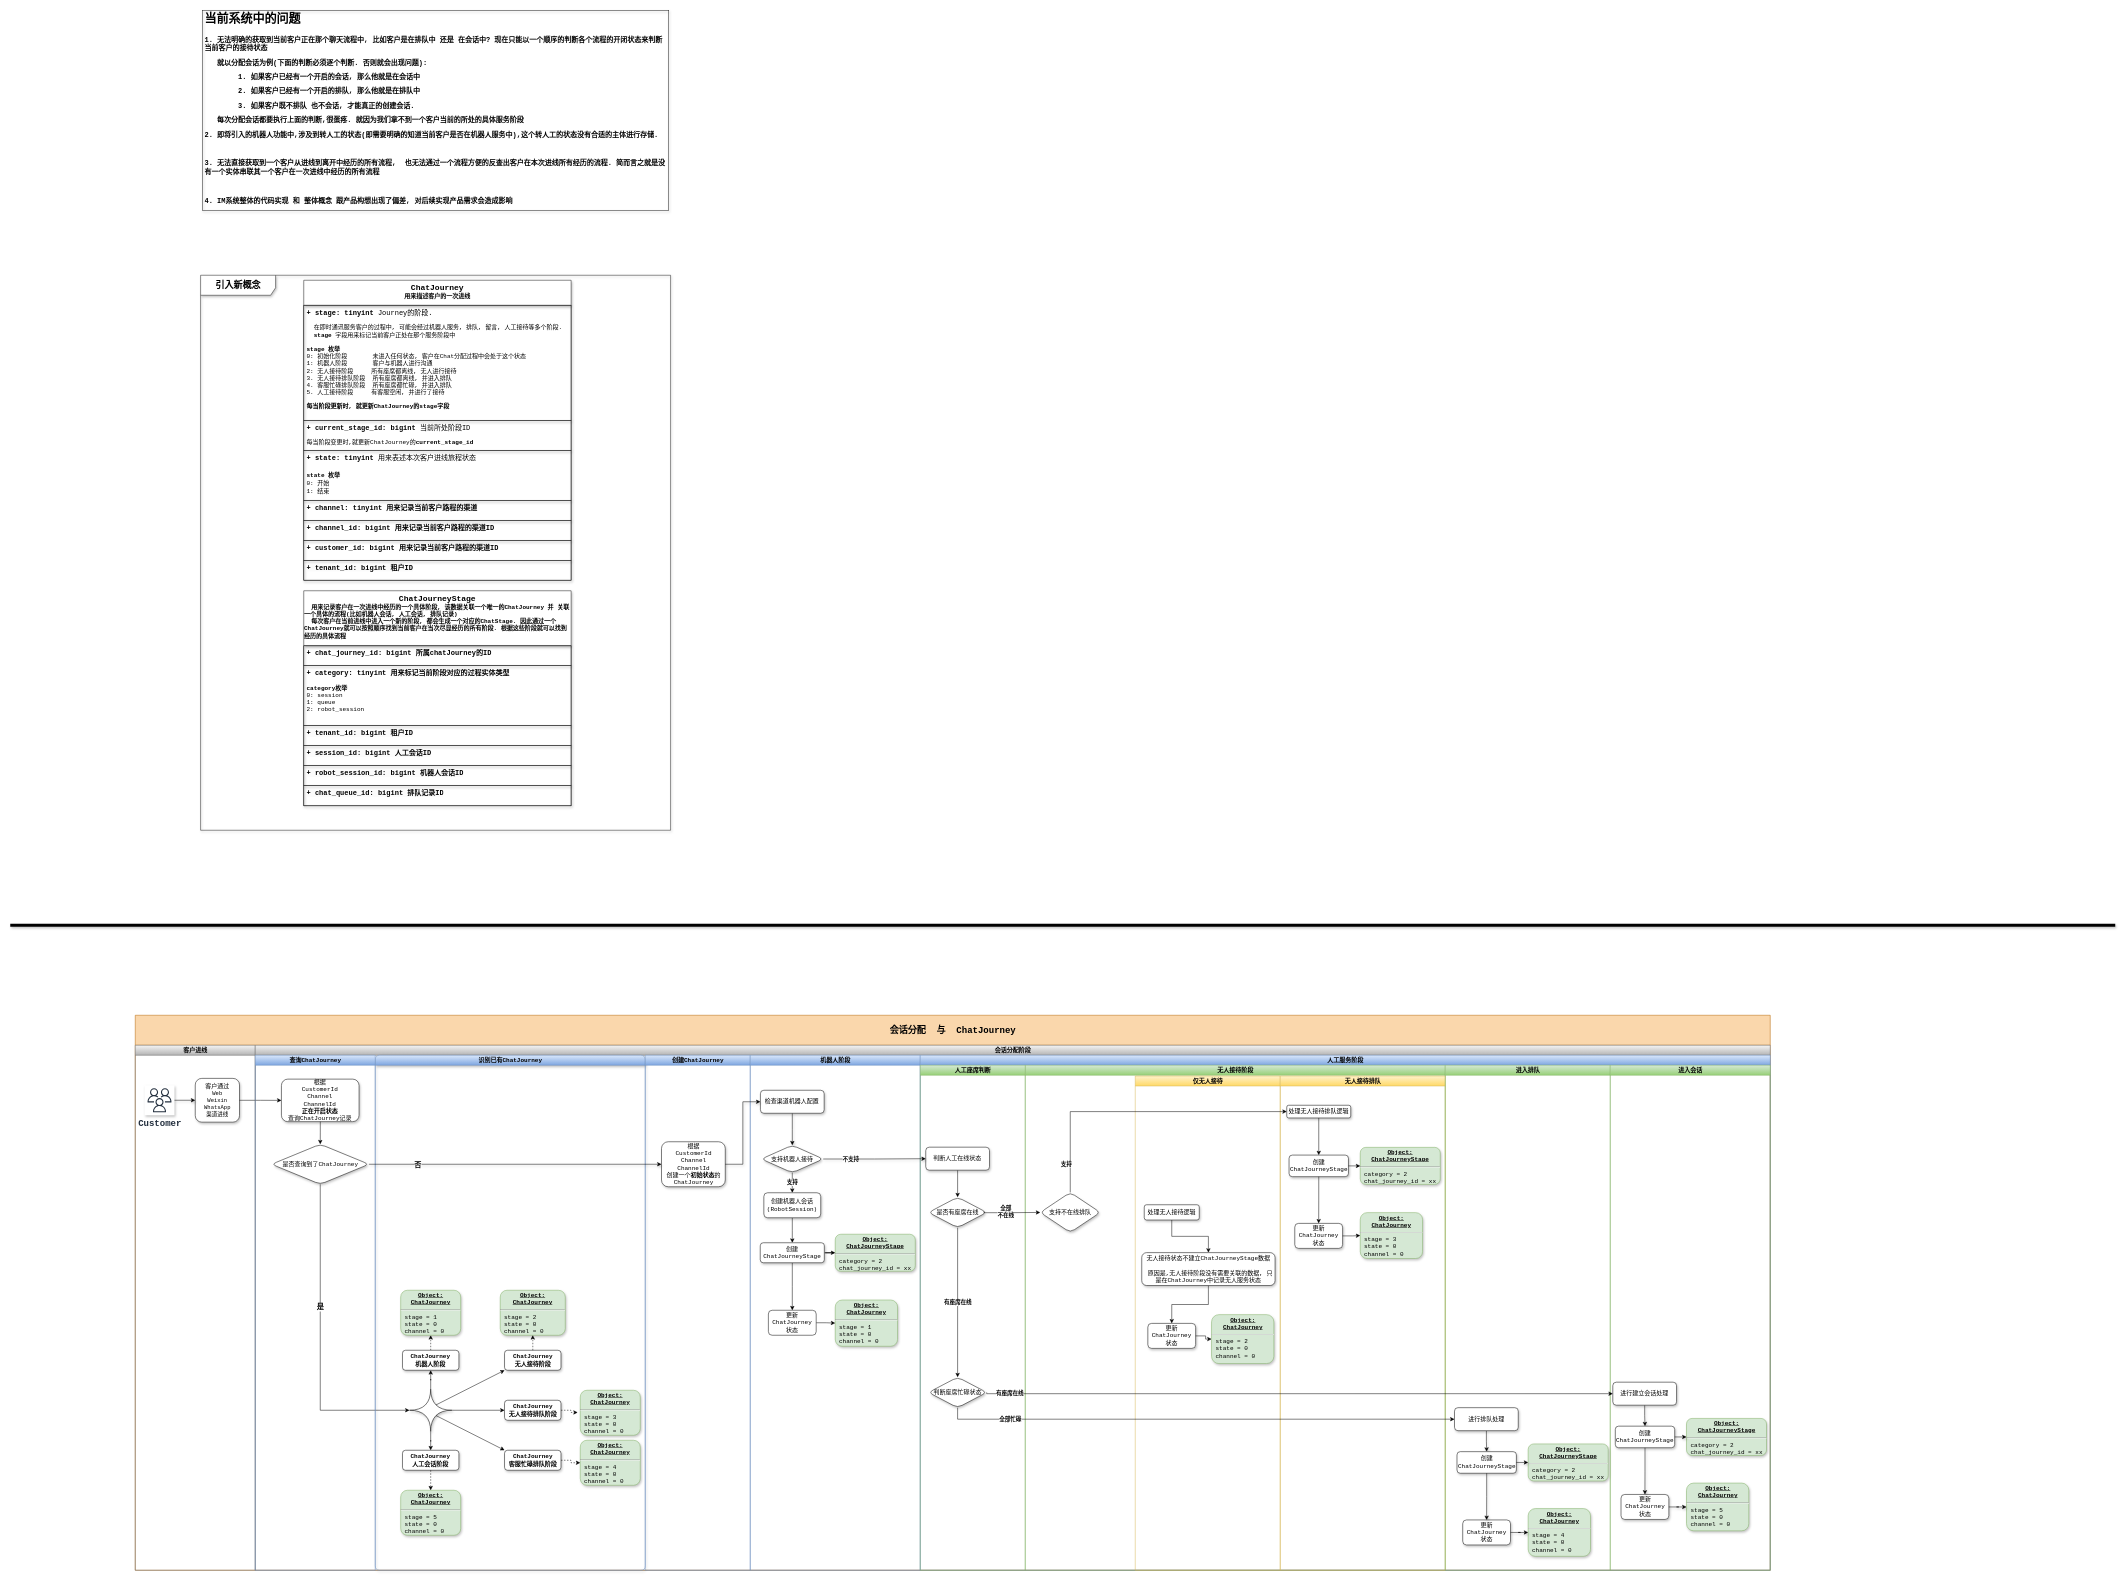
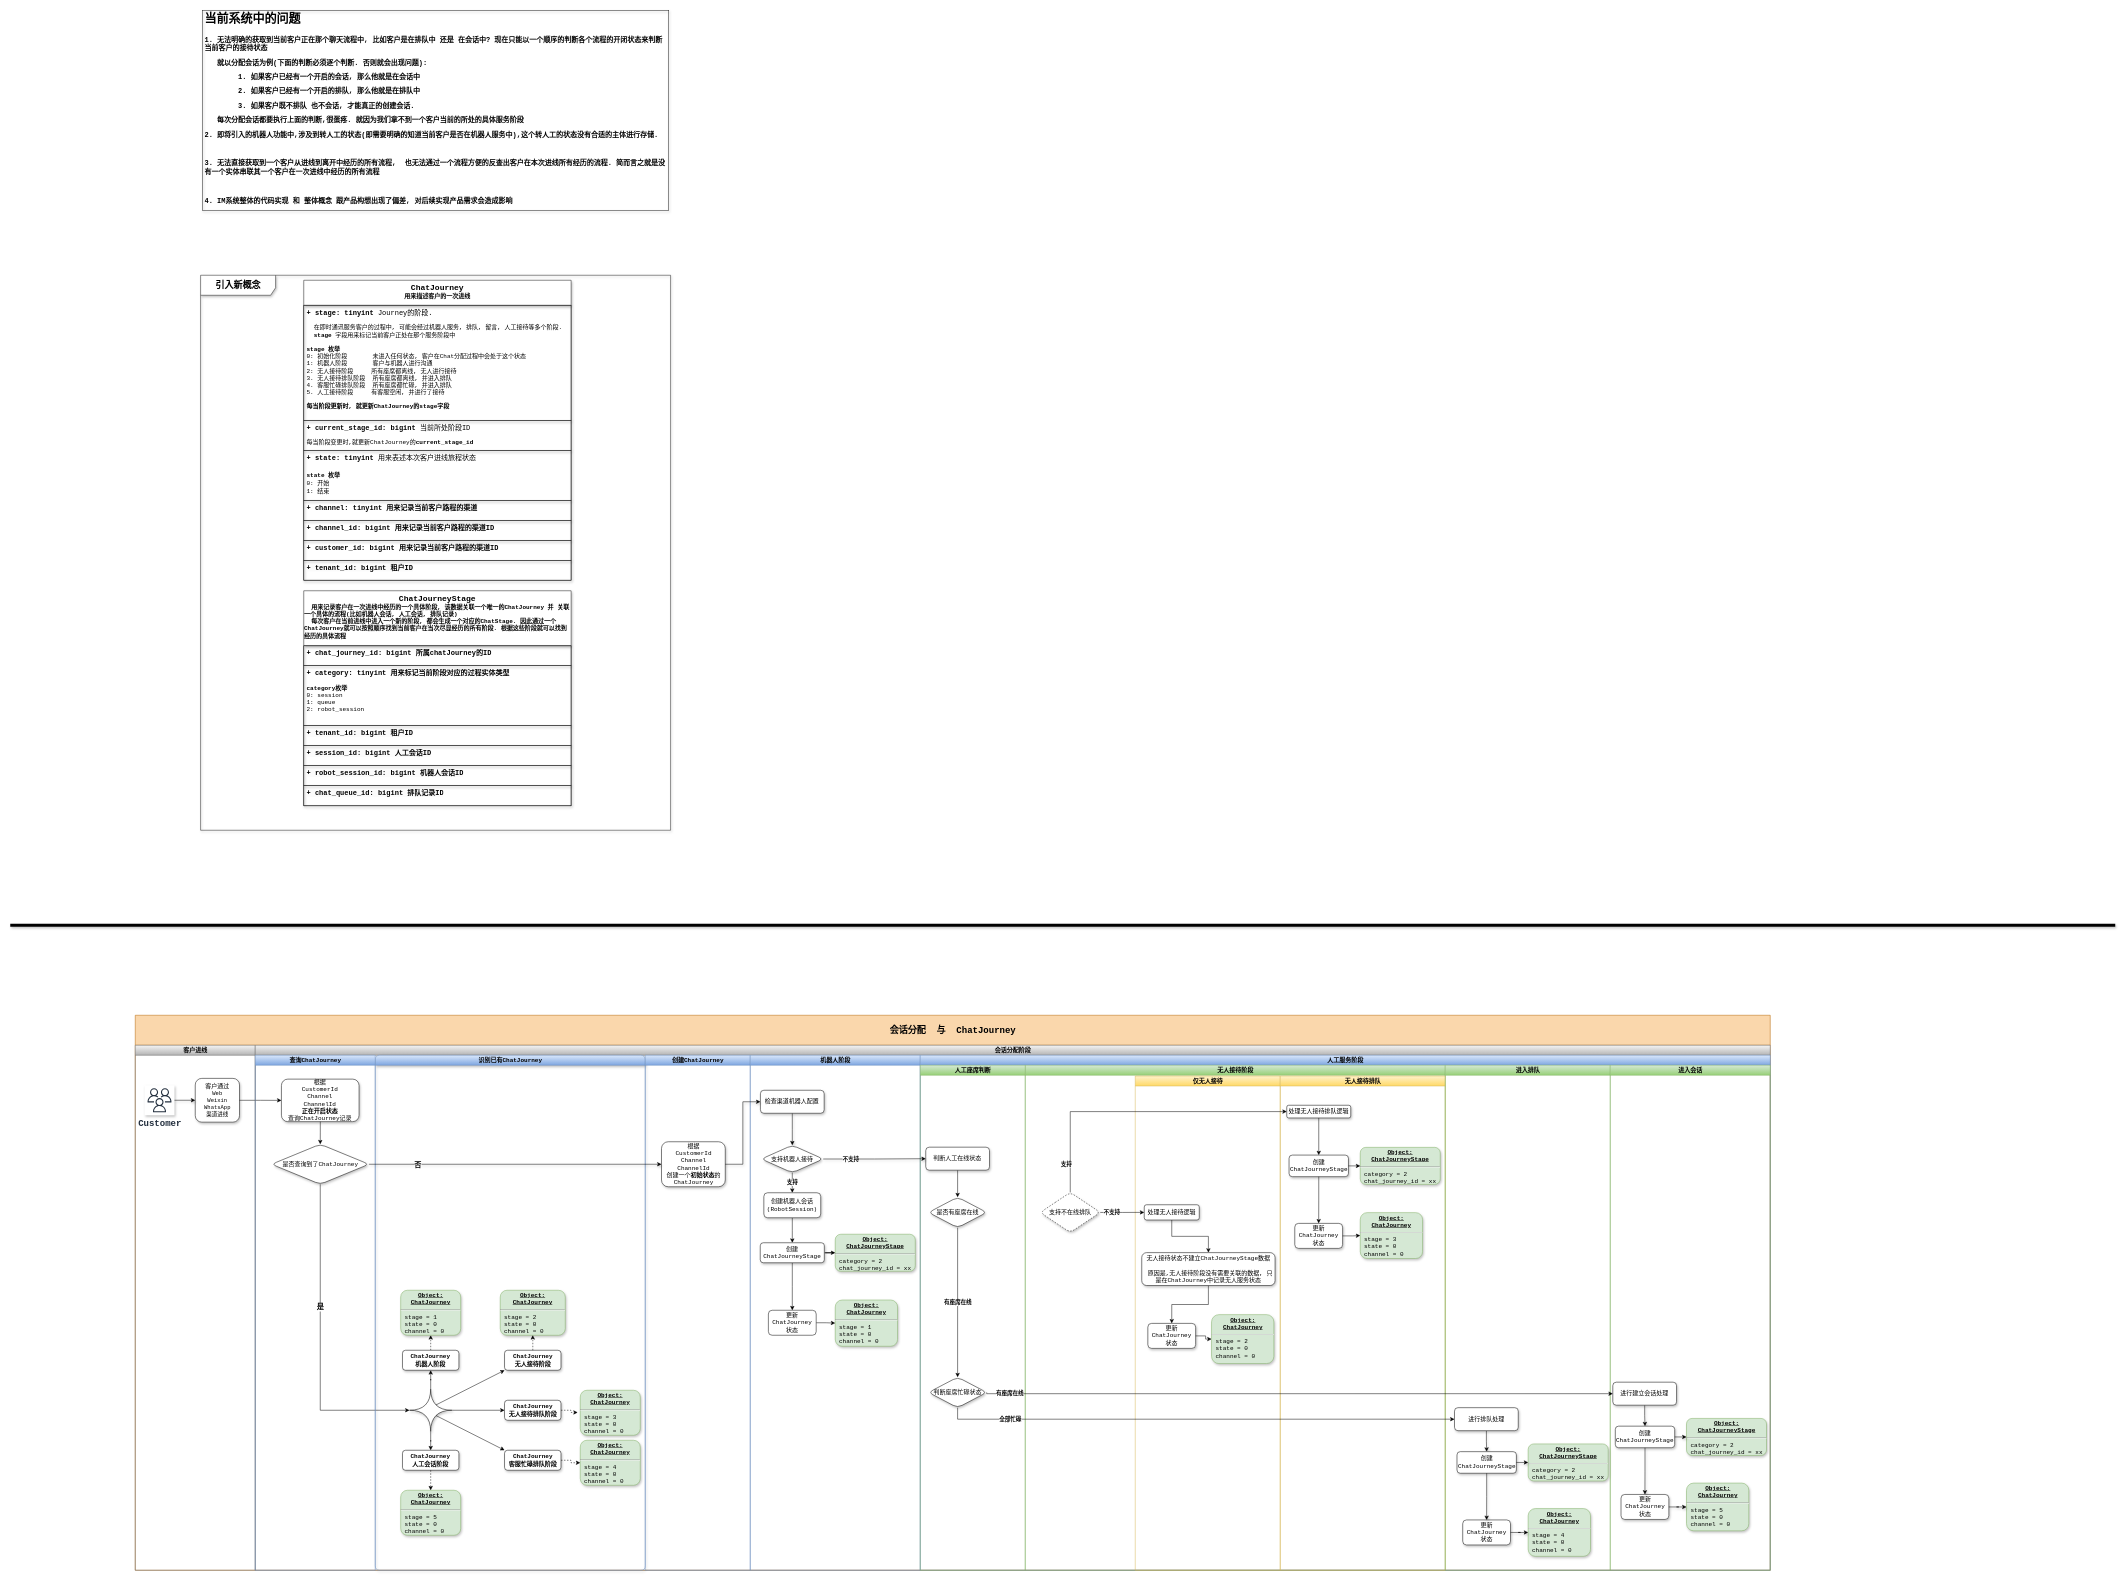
(1070, 1212) -> (1070, 1212)
none -> (1111, 1212)
(1005, 1213) -> none
